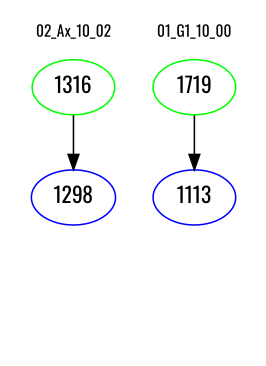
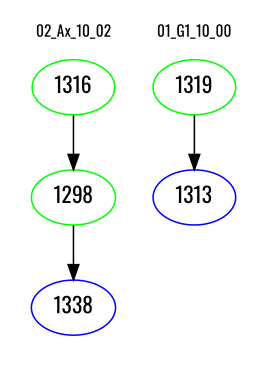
(194, 87) -> (194, 87)
(73, 197) -> (73, 197)
(194, 197) -> (194, 197)
none -> (73, 308)
